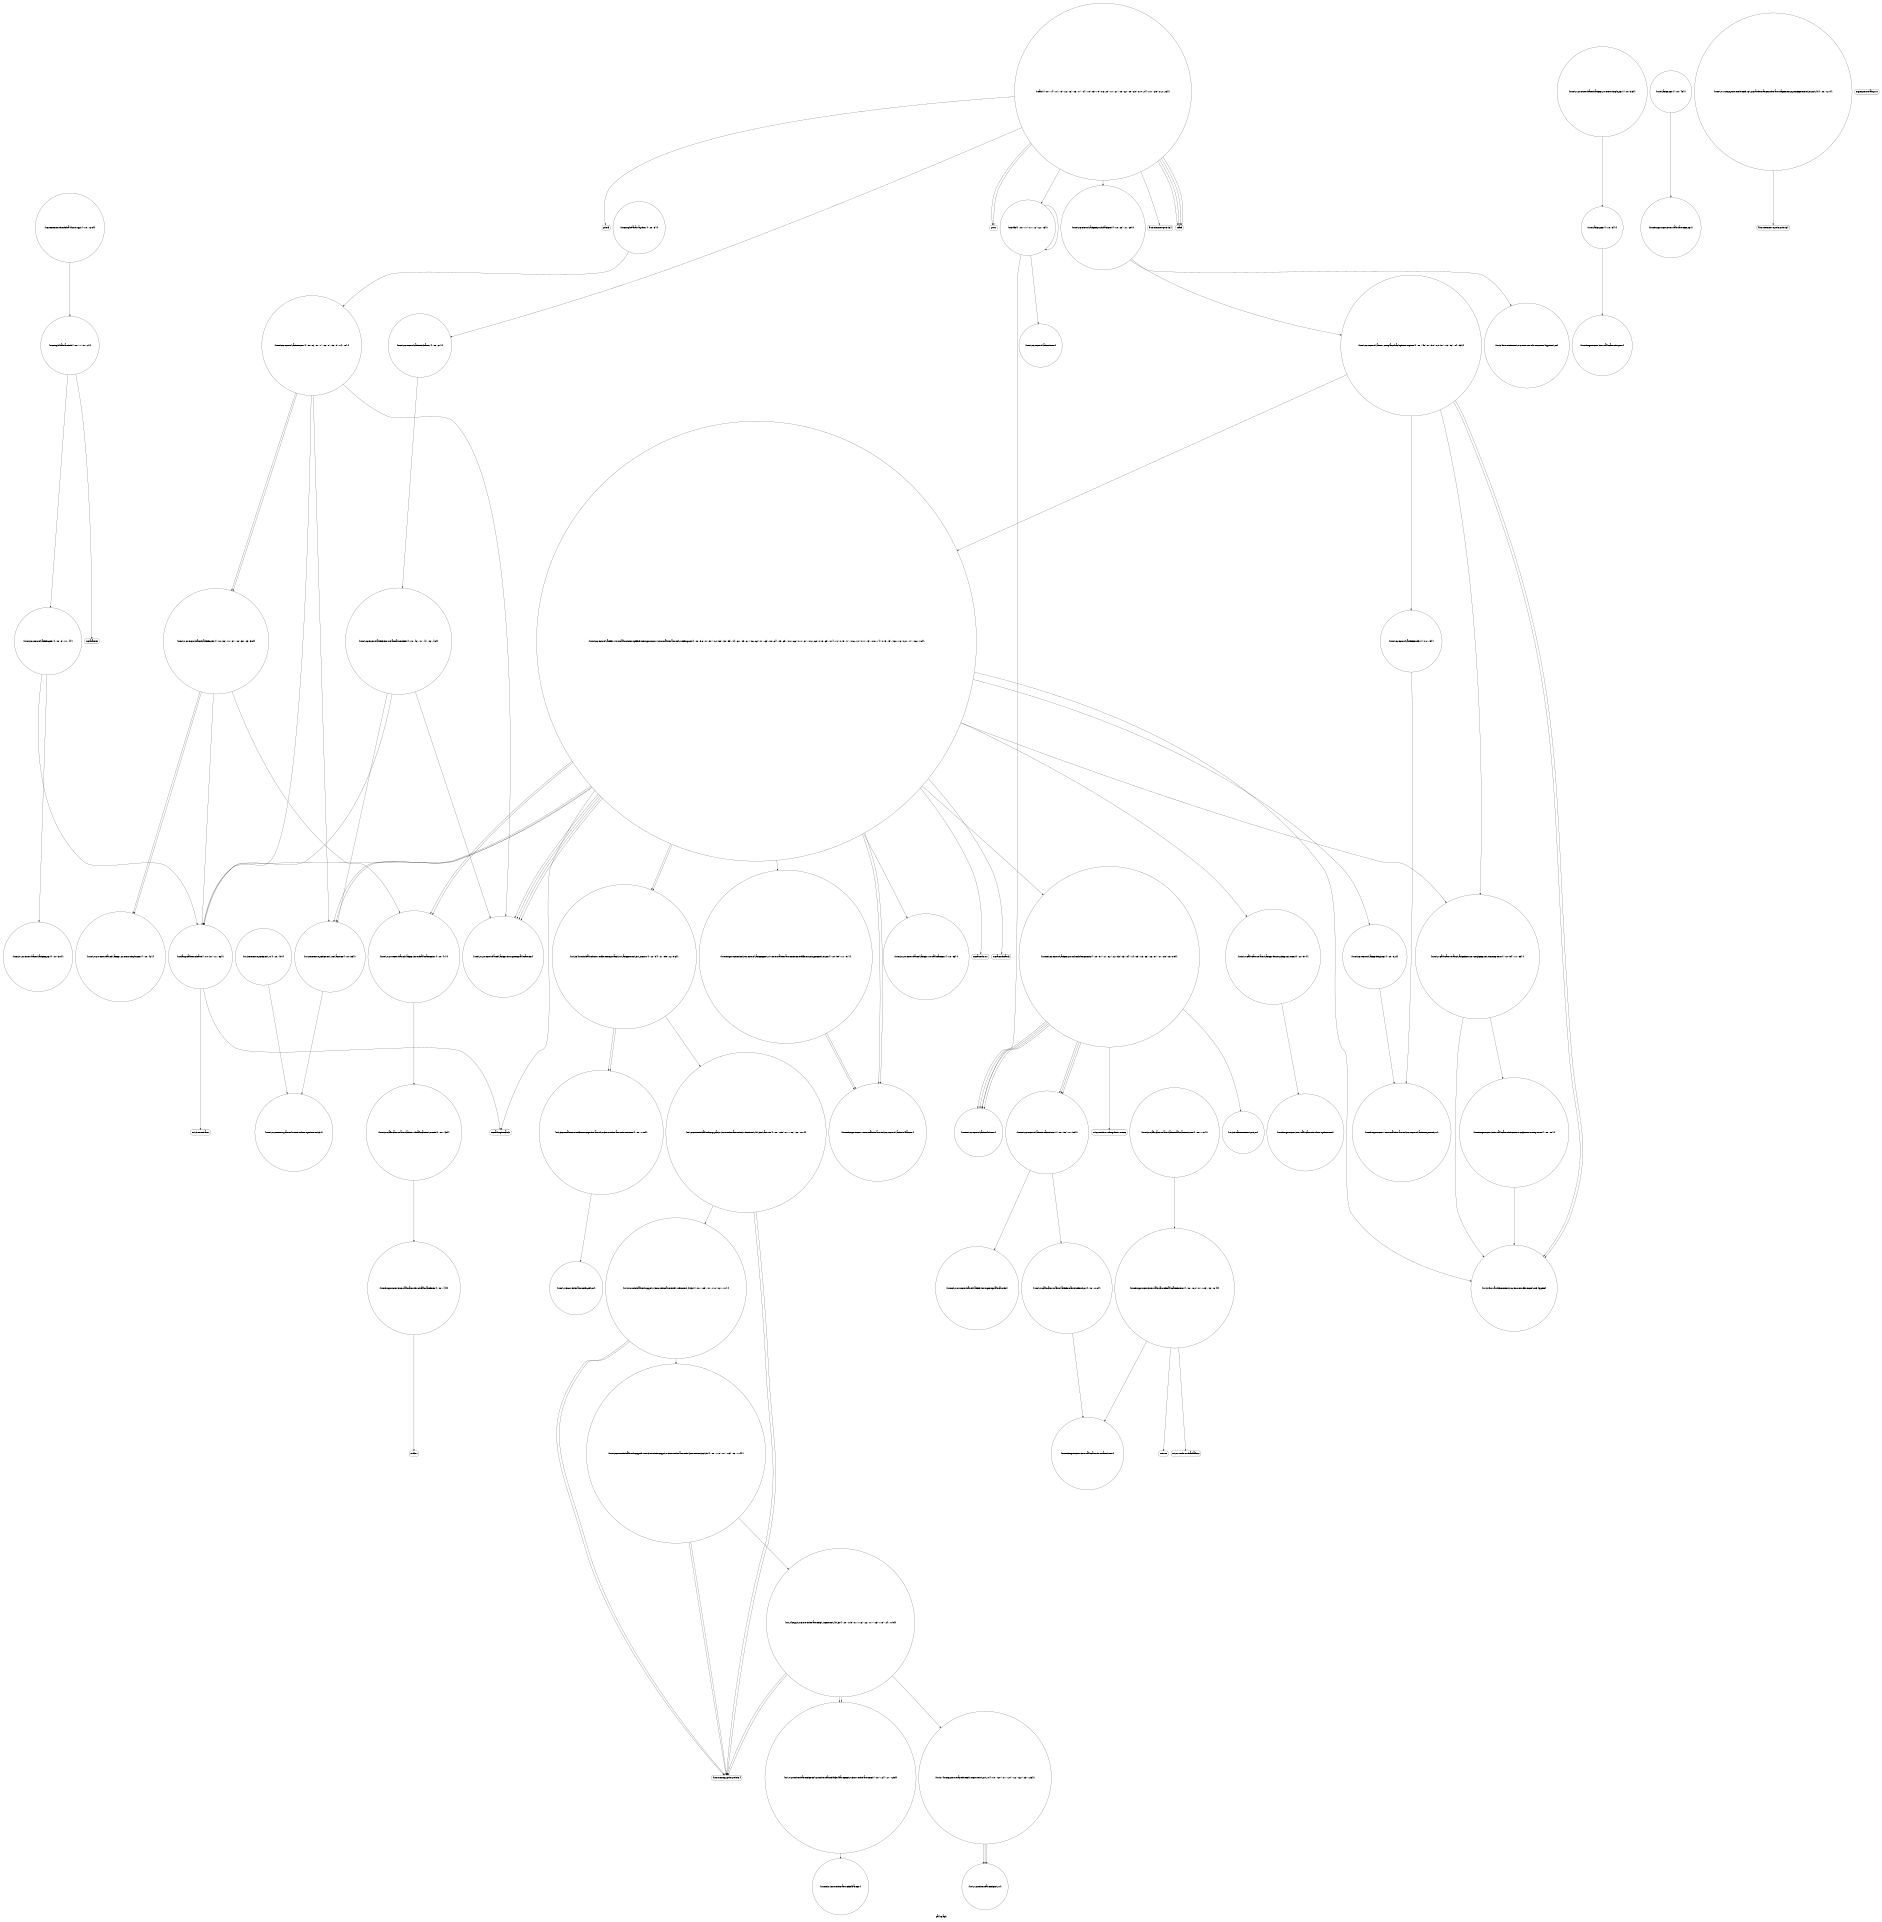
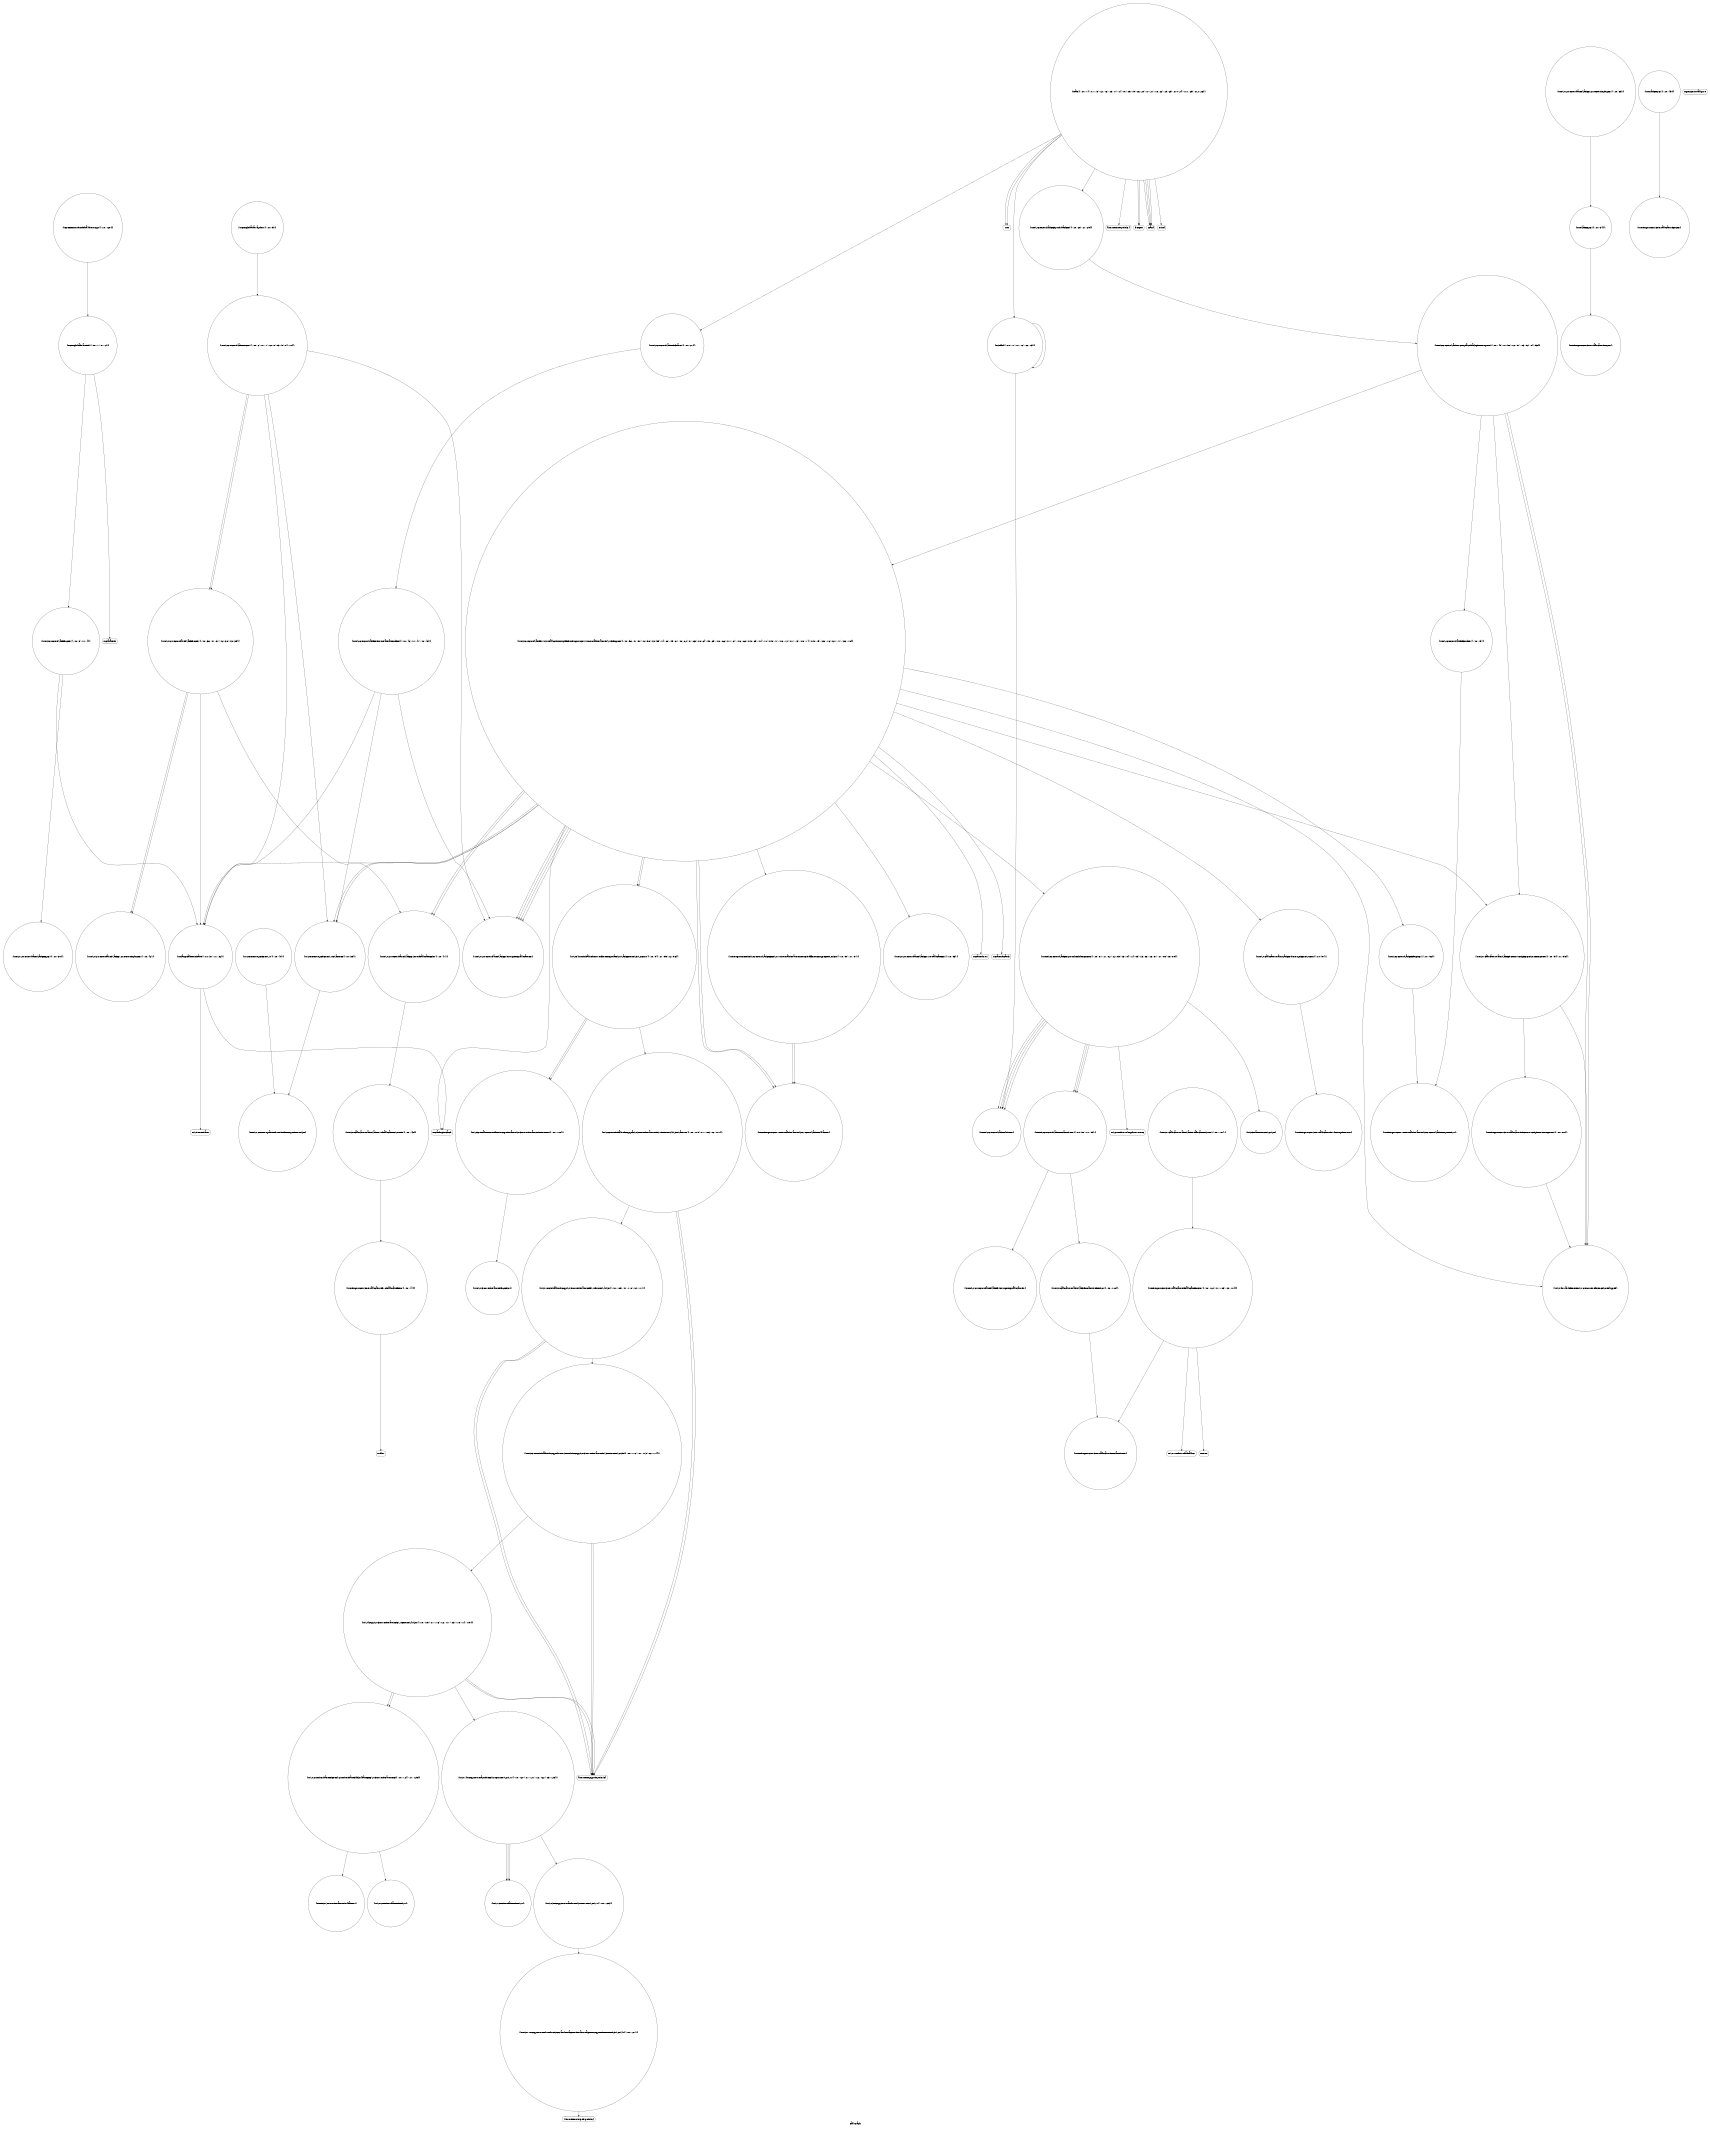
none -> (1139, 228)
(1041, 345) -> none
(1527, 345) -> none
none -> (391, 1904)
none -> (579, 1904)
